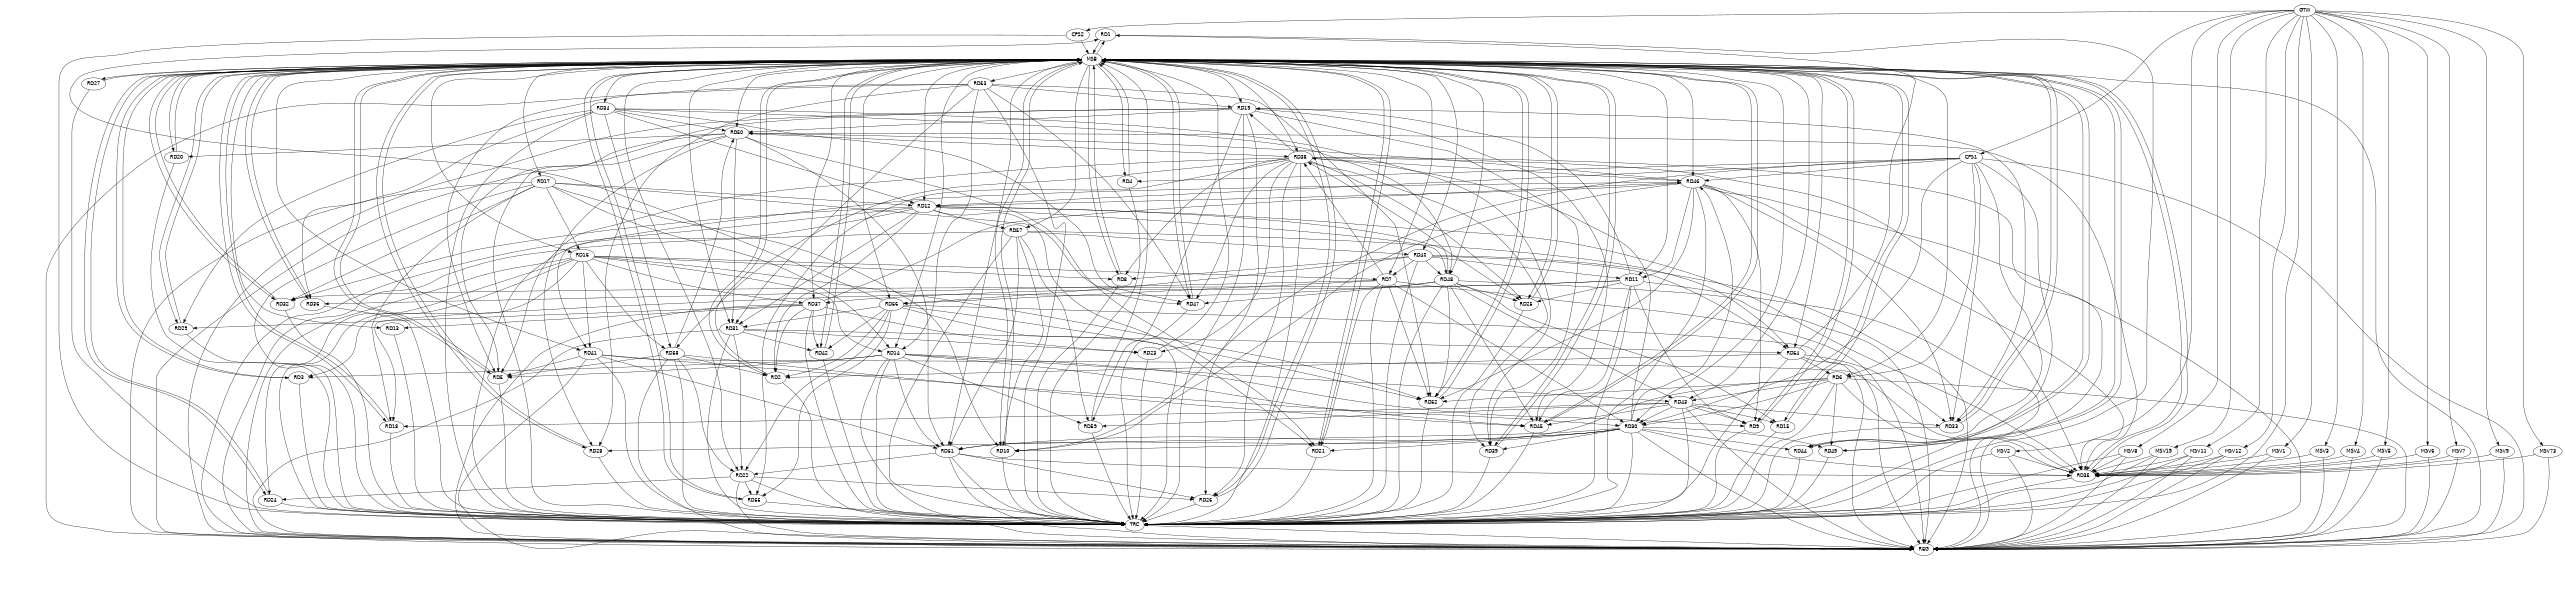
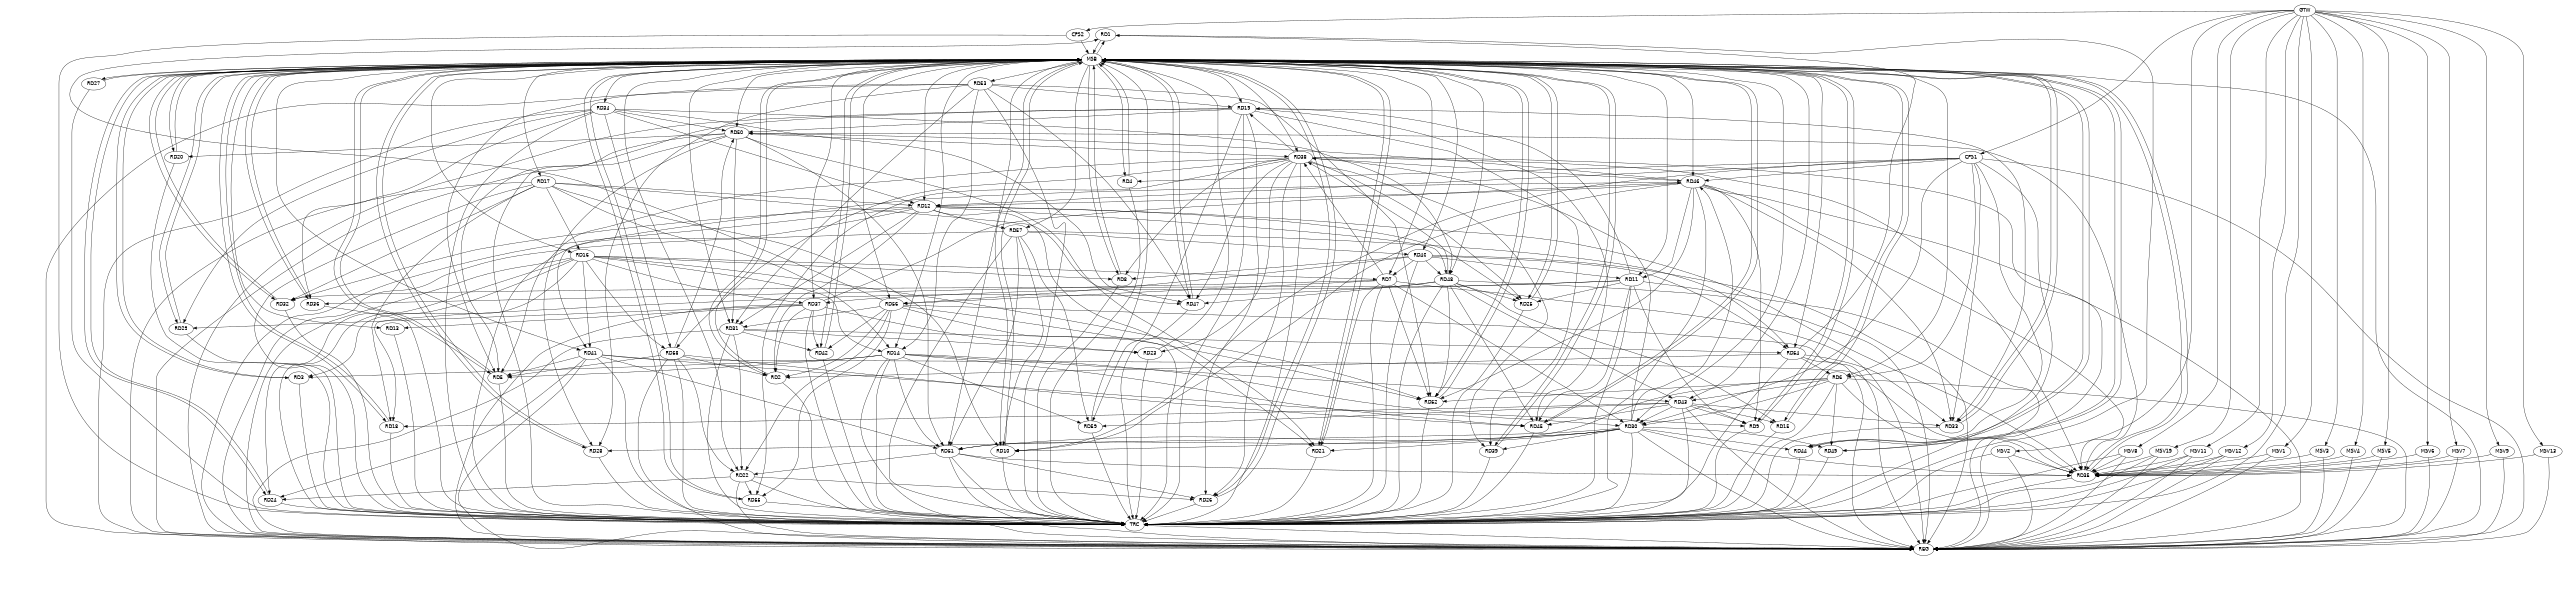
(1198, 131) -> (111, 522)
none -> (444, 446)
(2548, 451) -> (2548, 451)
